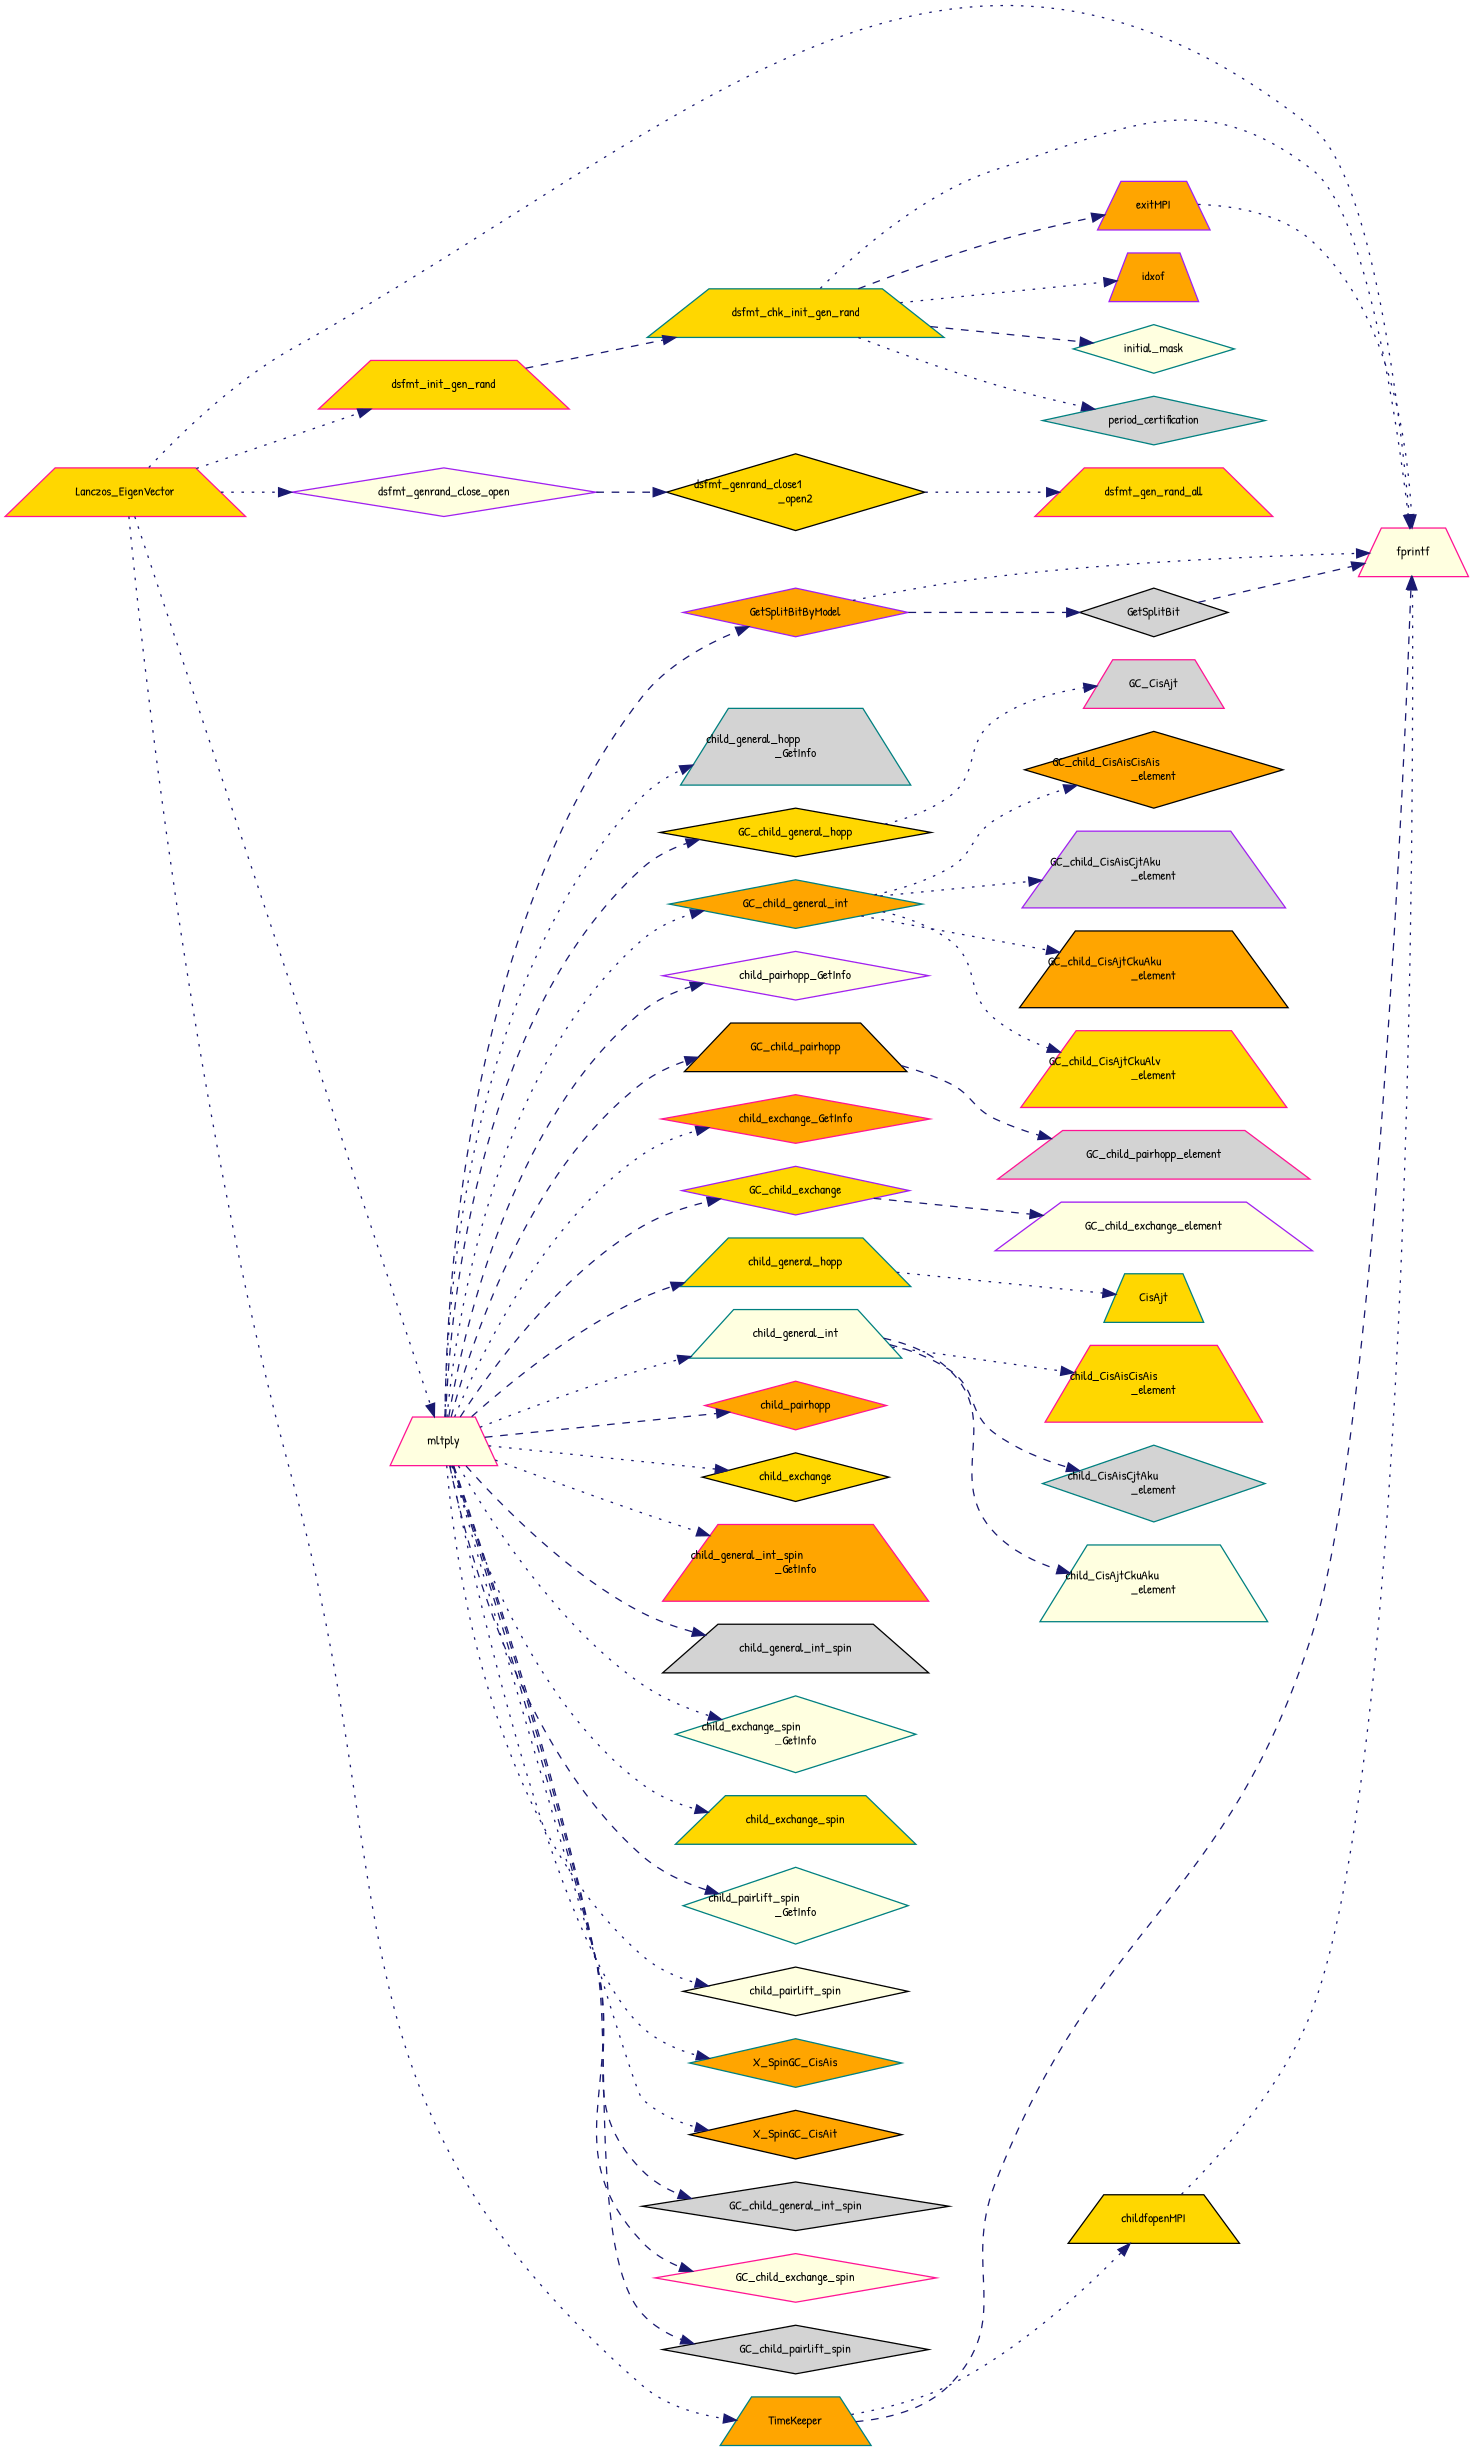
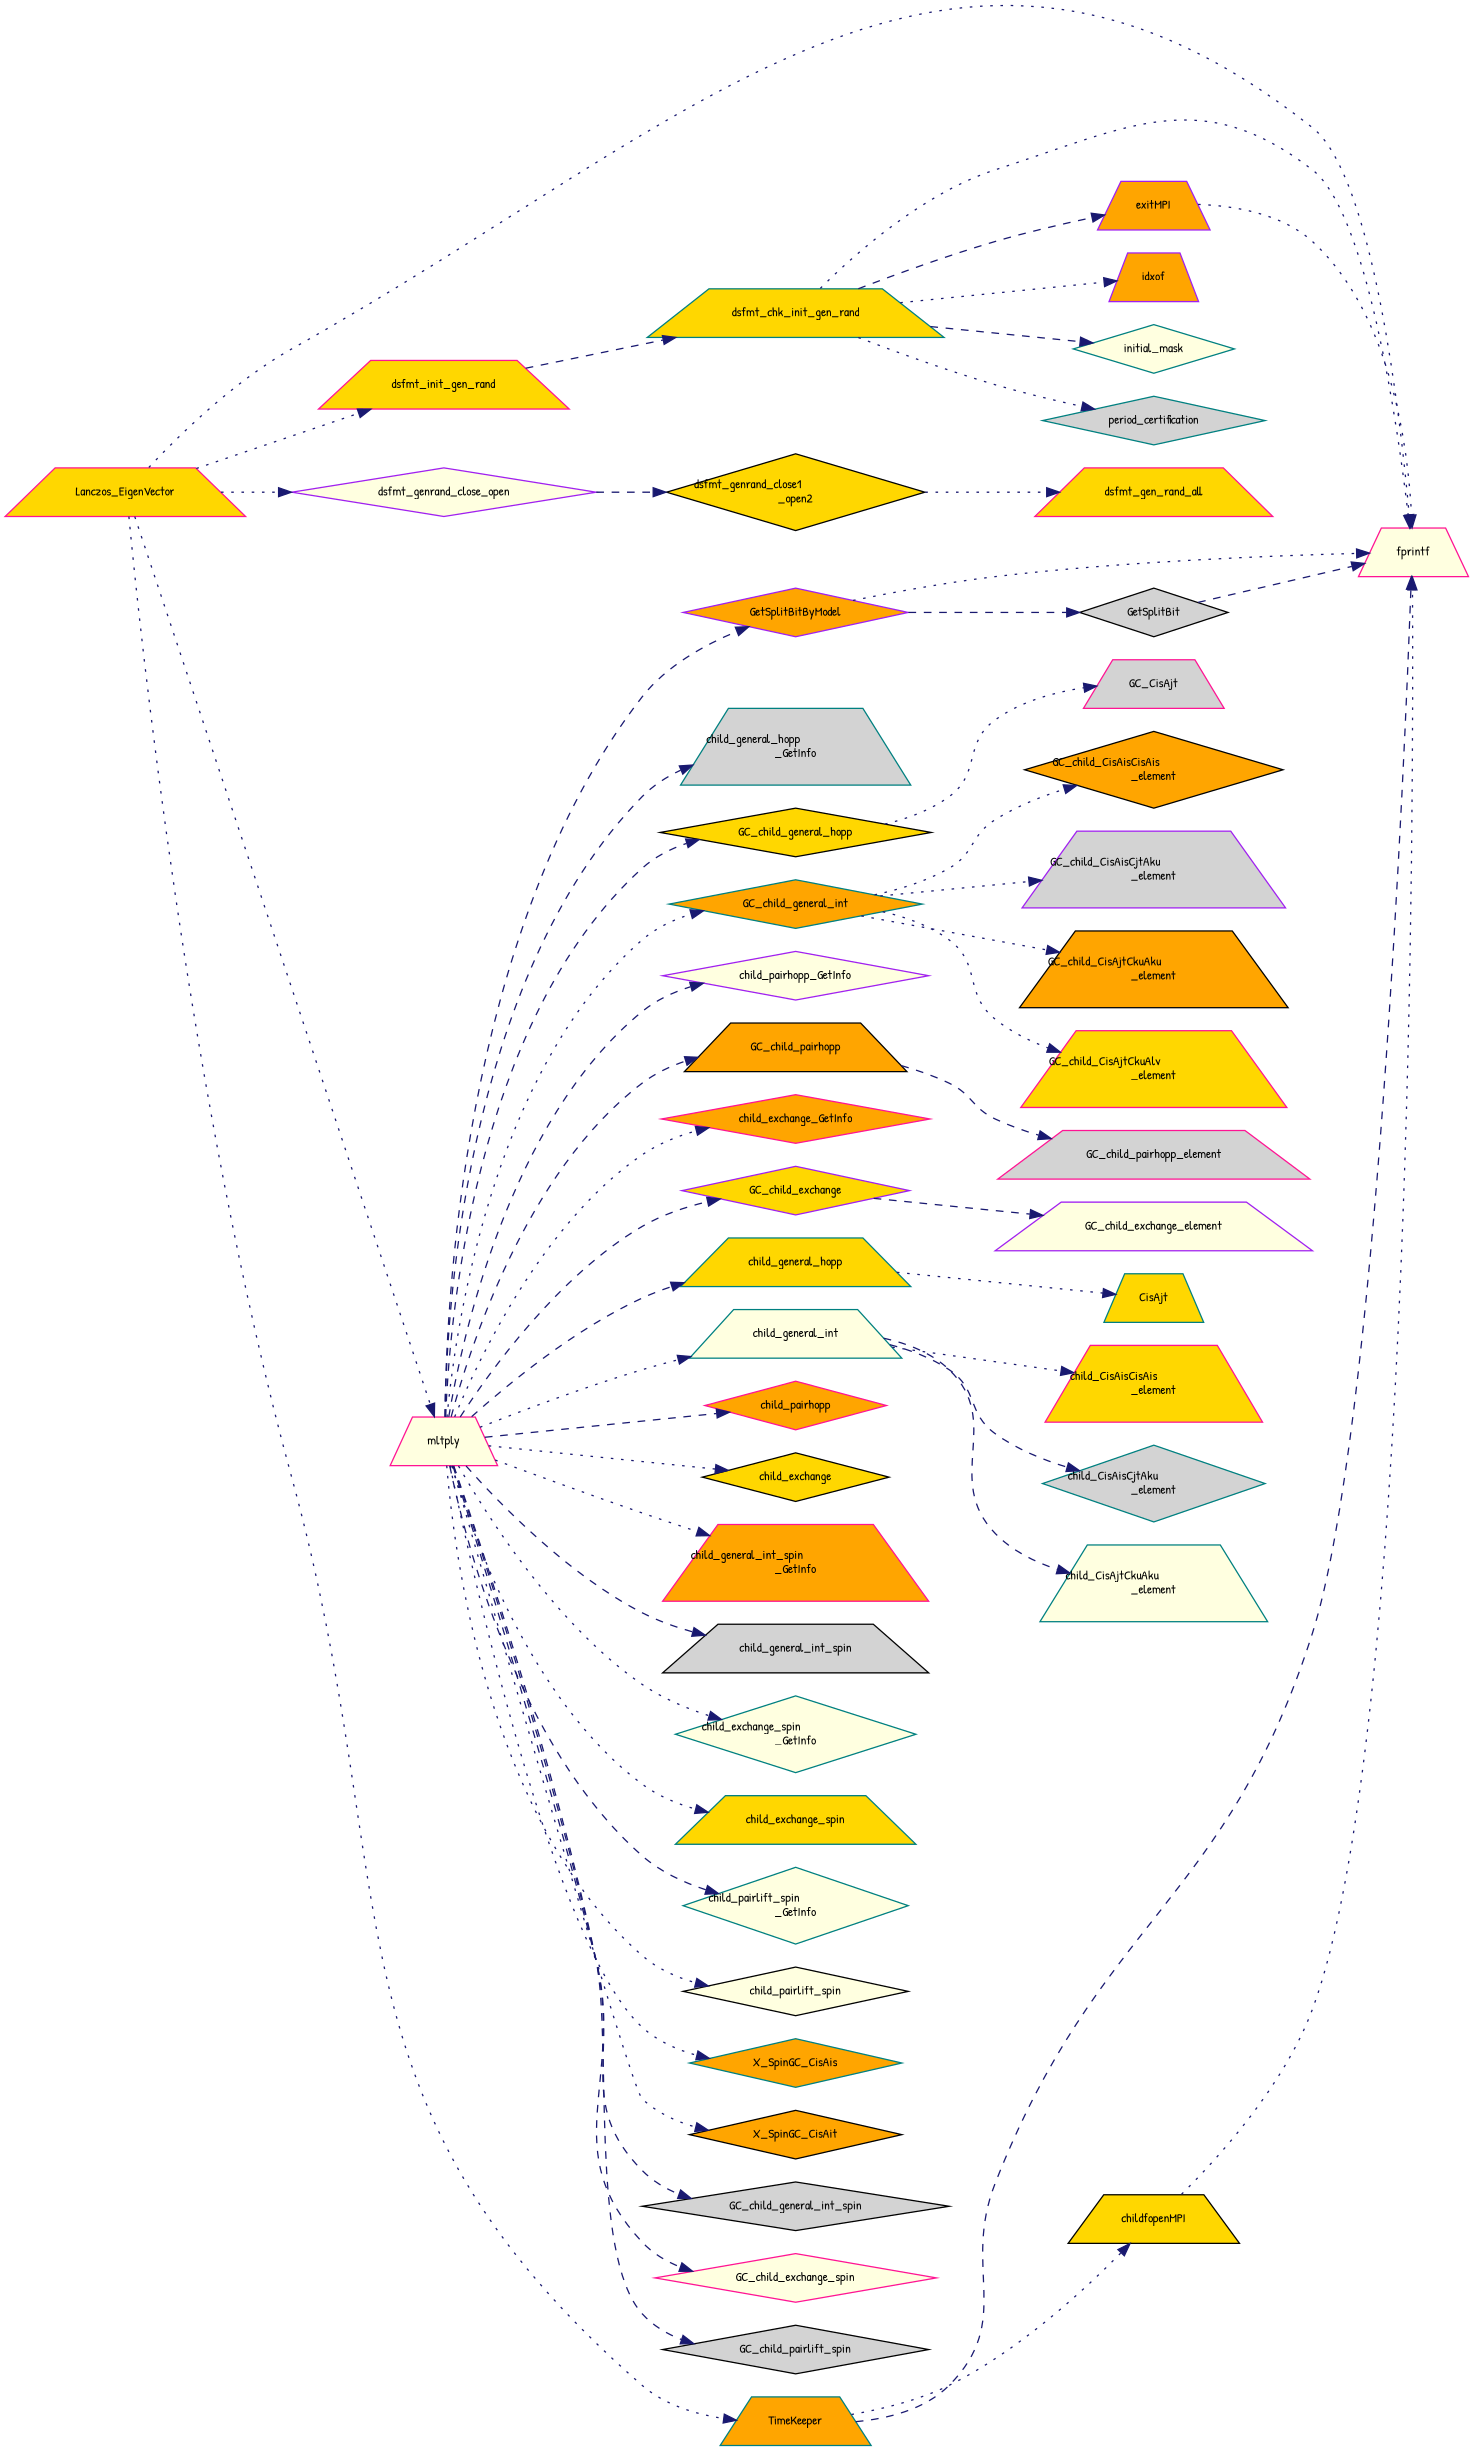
(496, 1066) -> (496, 1066)
